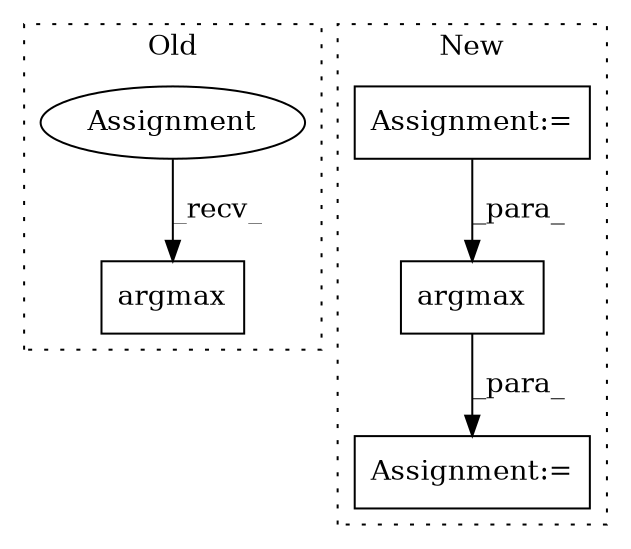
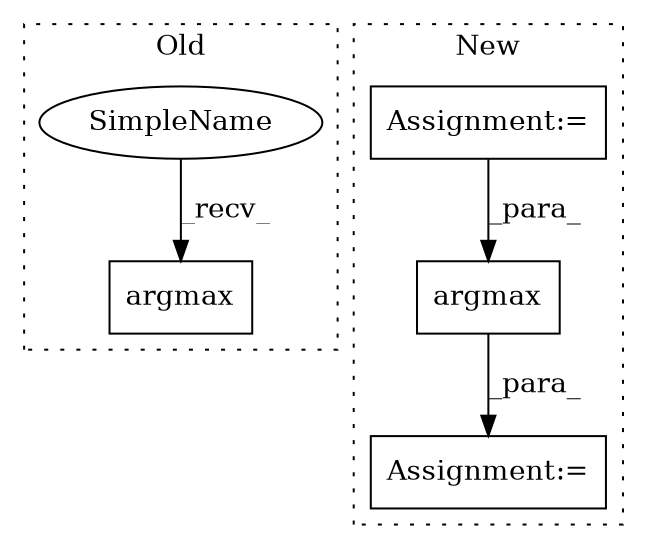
(173, 123) -> (181, 123)
